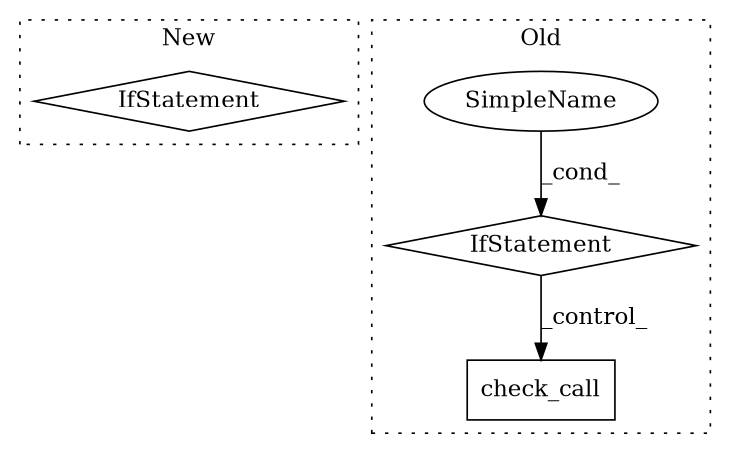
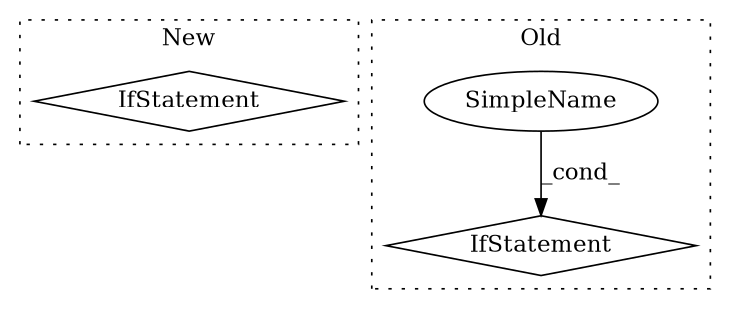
(541, 390) -> none
